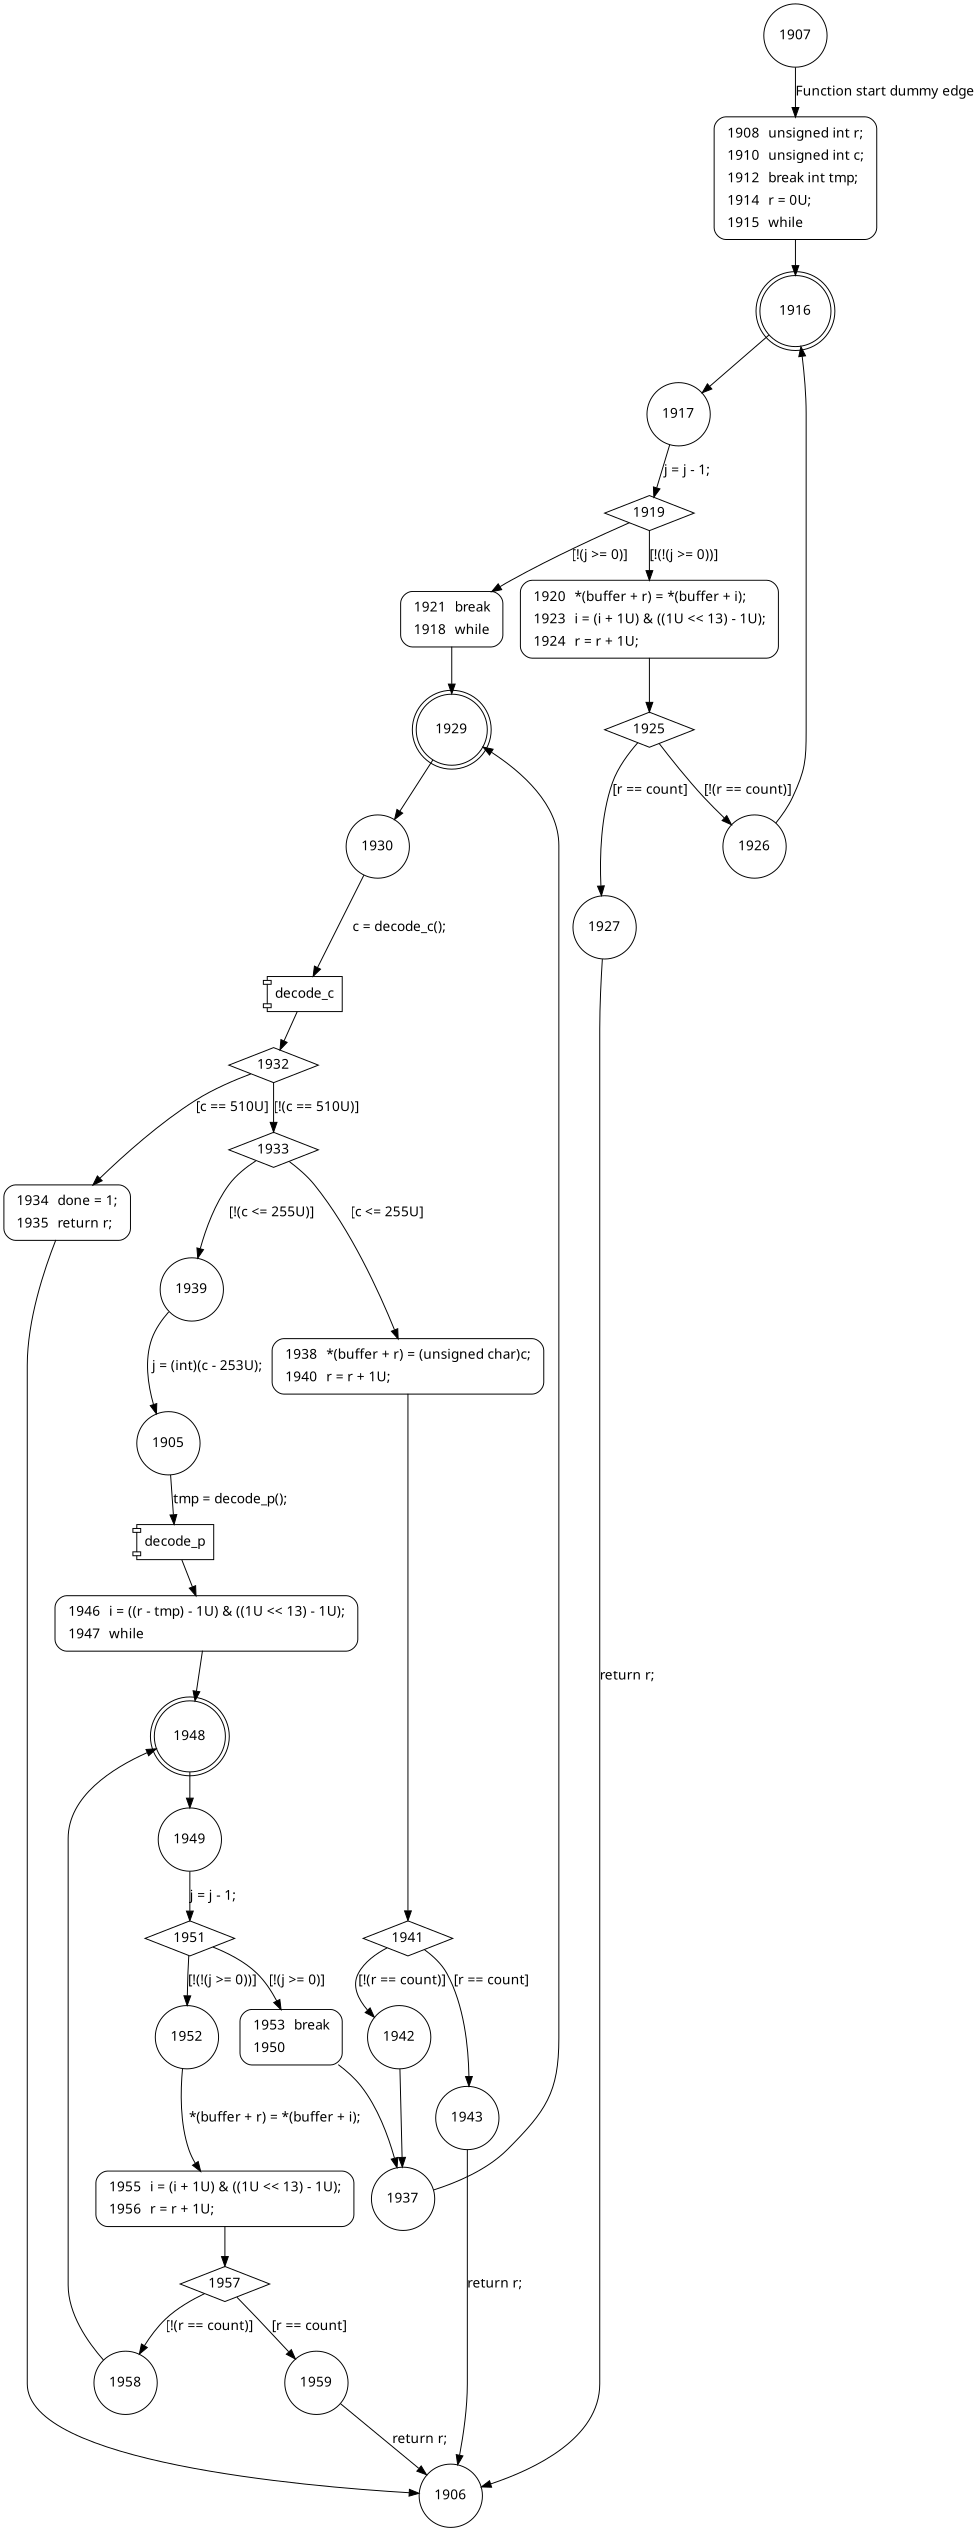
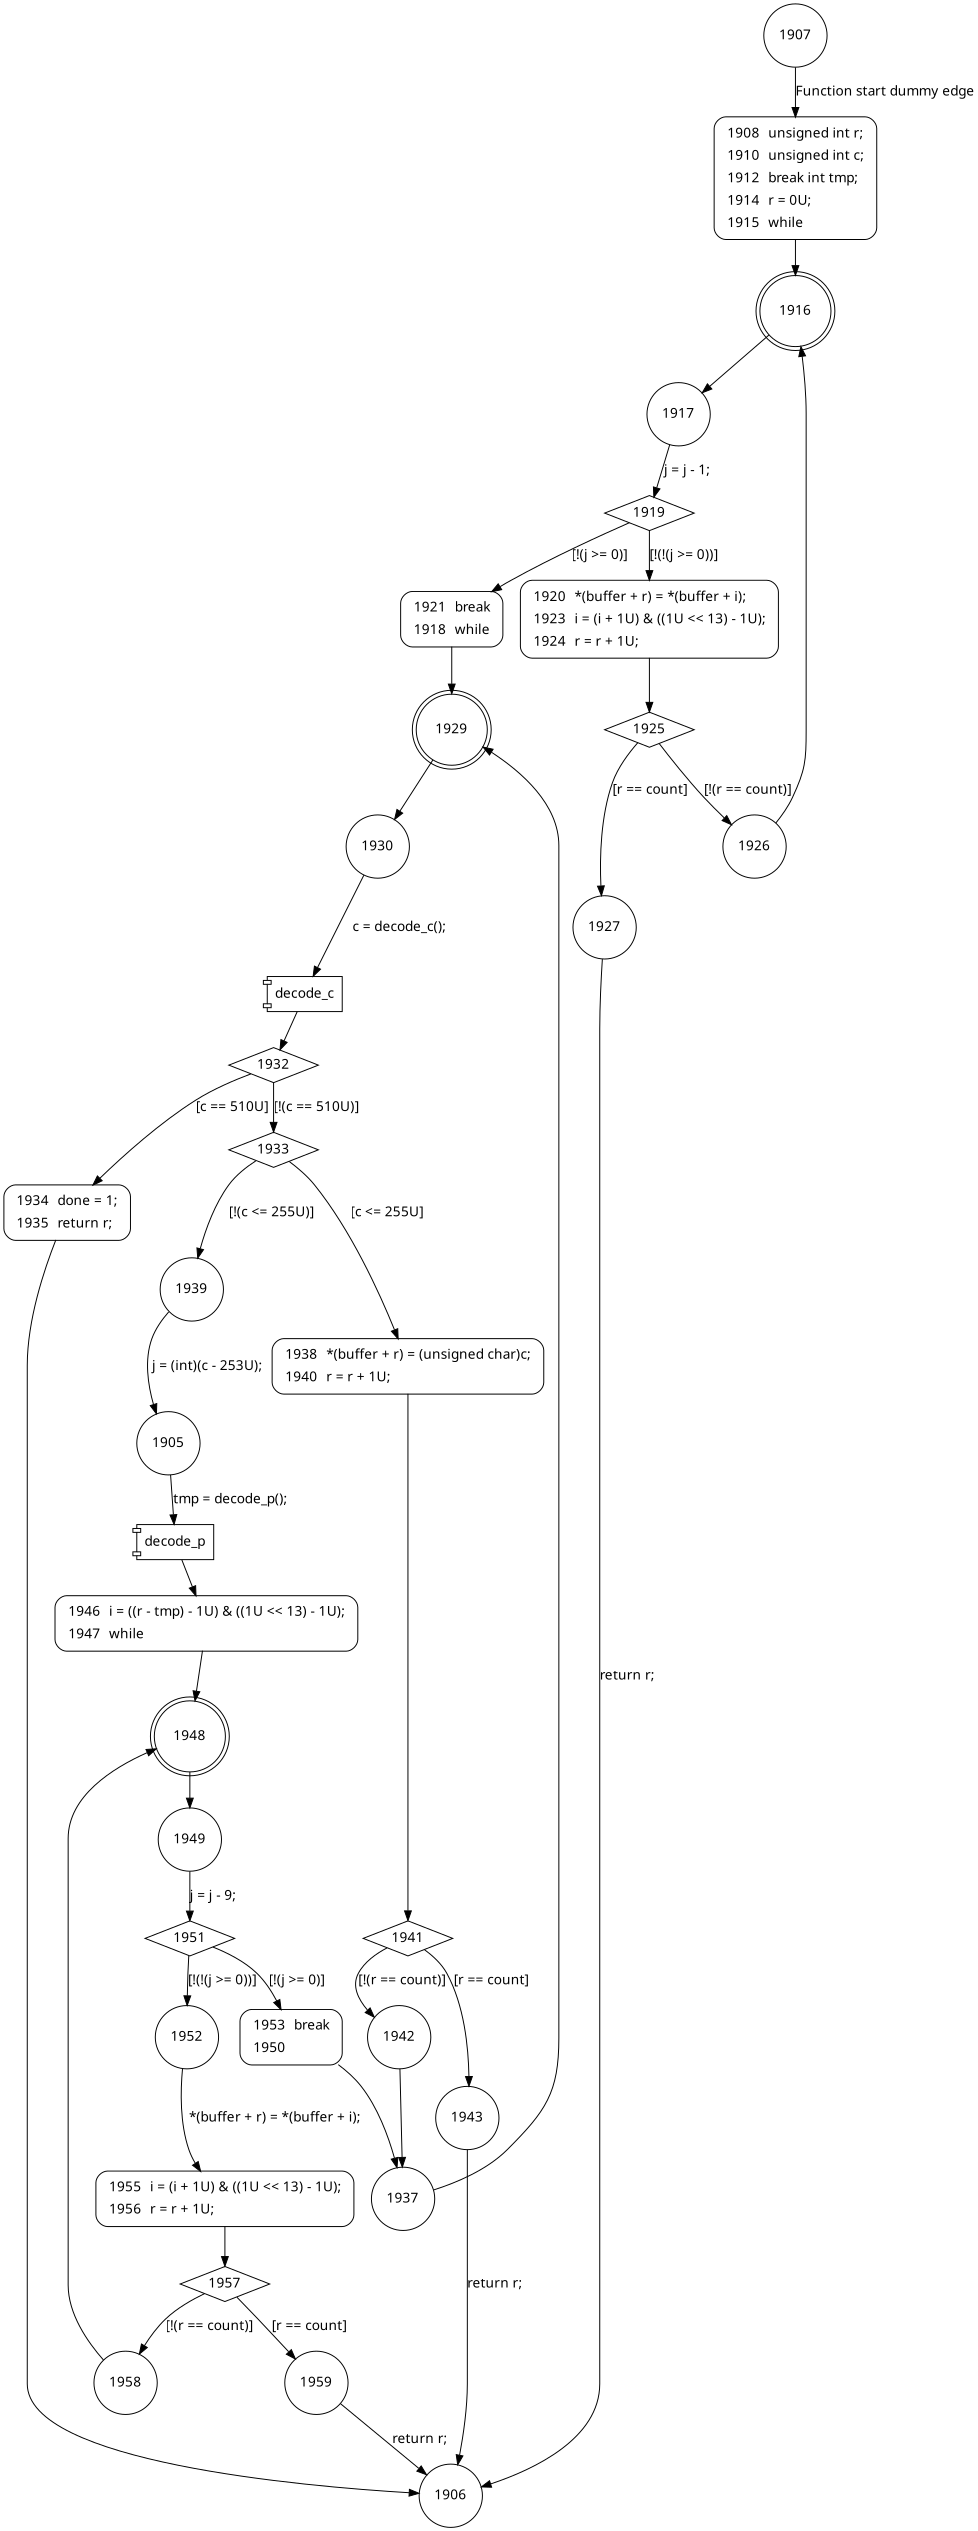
(213, 1896) -> (213, 1896)
